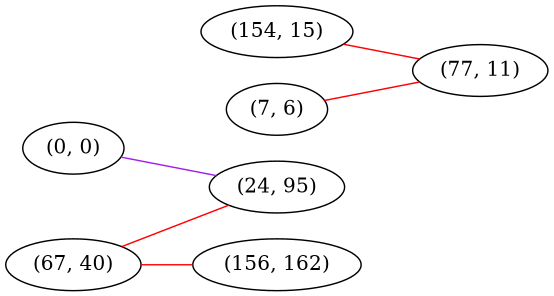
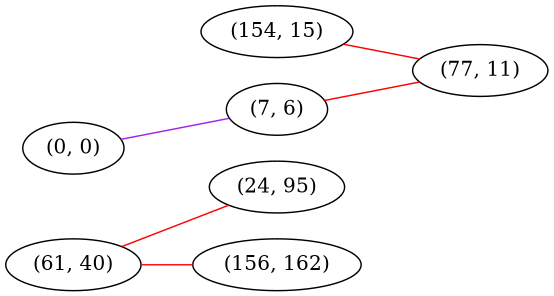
(169, 166) -> (175, 129)
(73, 265) -> (73, 265)
